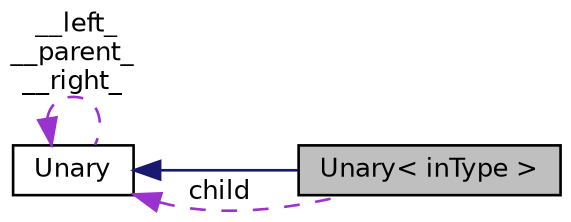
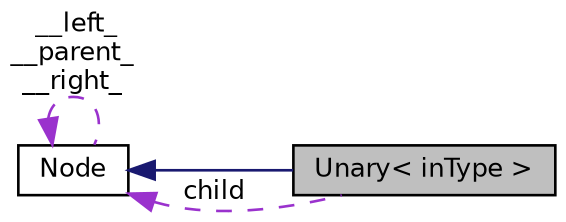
(73, 170) -> (73, 170)
